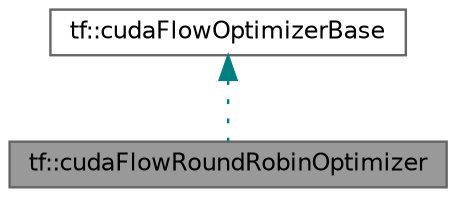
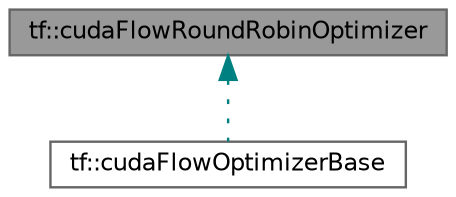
(228, 111) -> (228, 111)
